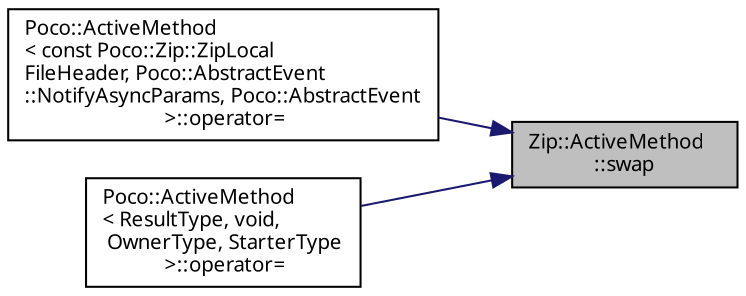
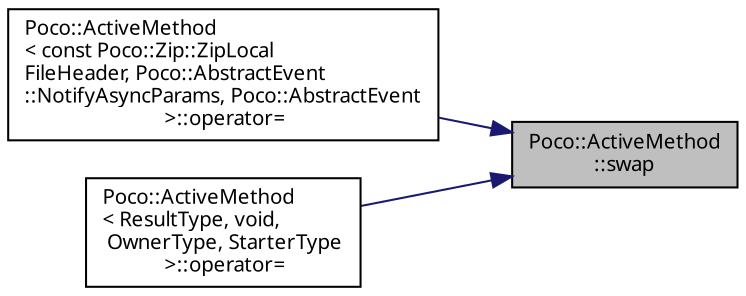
(625, 155) -> (625, 155)
